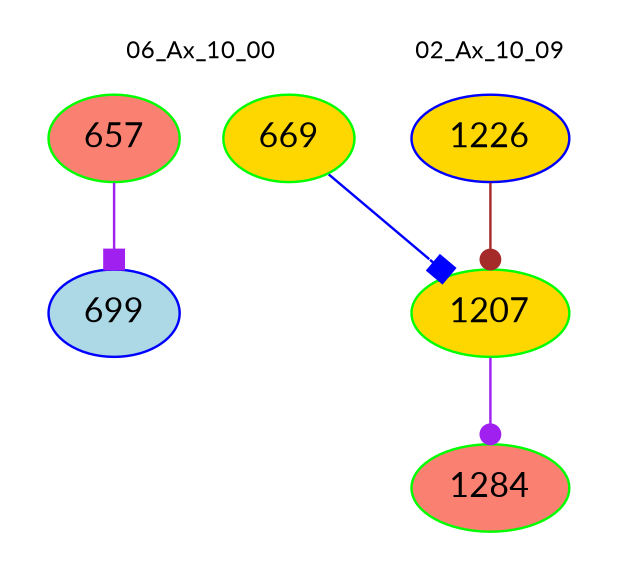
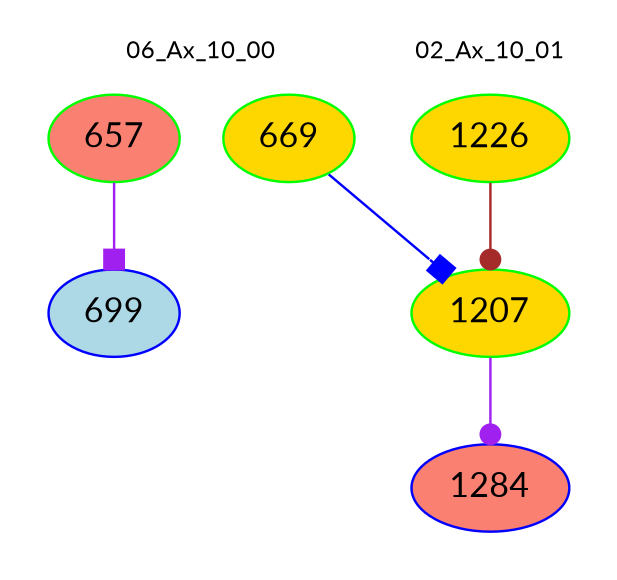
(490, 52) -> (490, 52)
(490, 138) -> (490, 138)
(490, 488) -> (490, 488)
